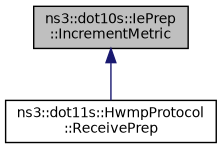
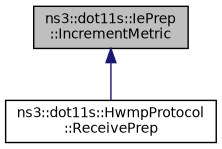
(111, 27) -> (111, 27)
